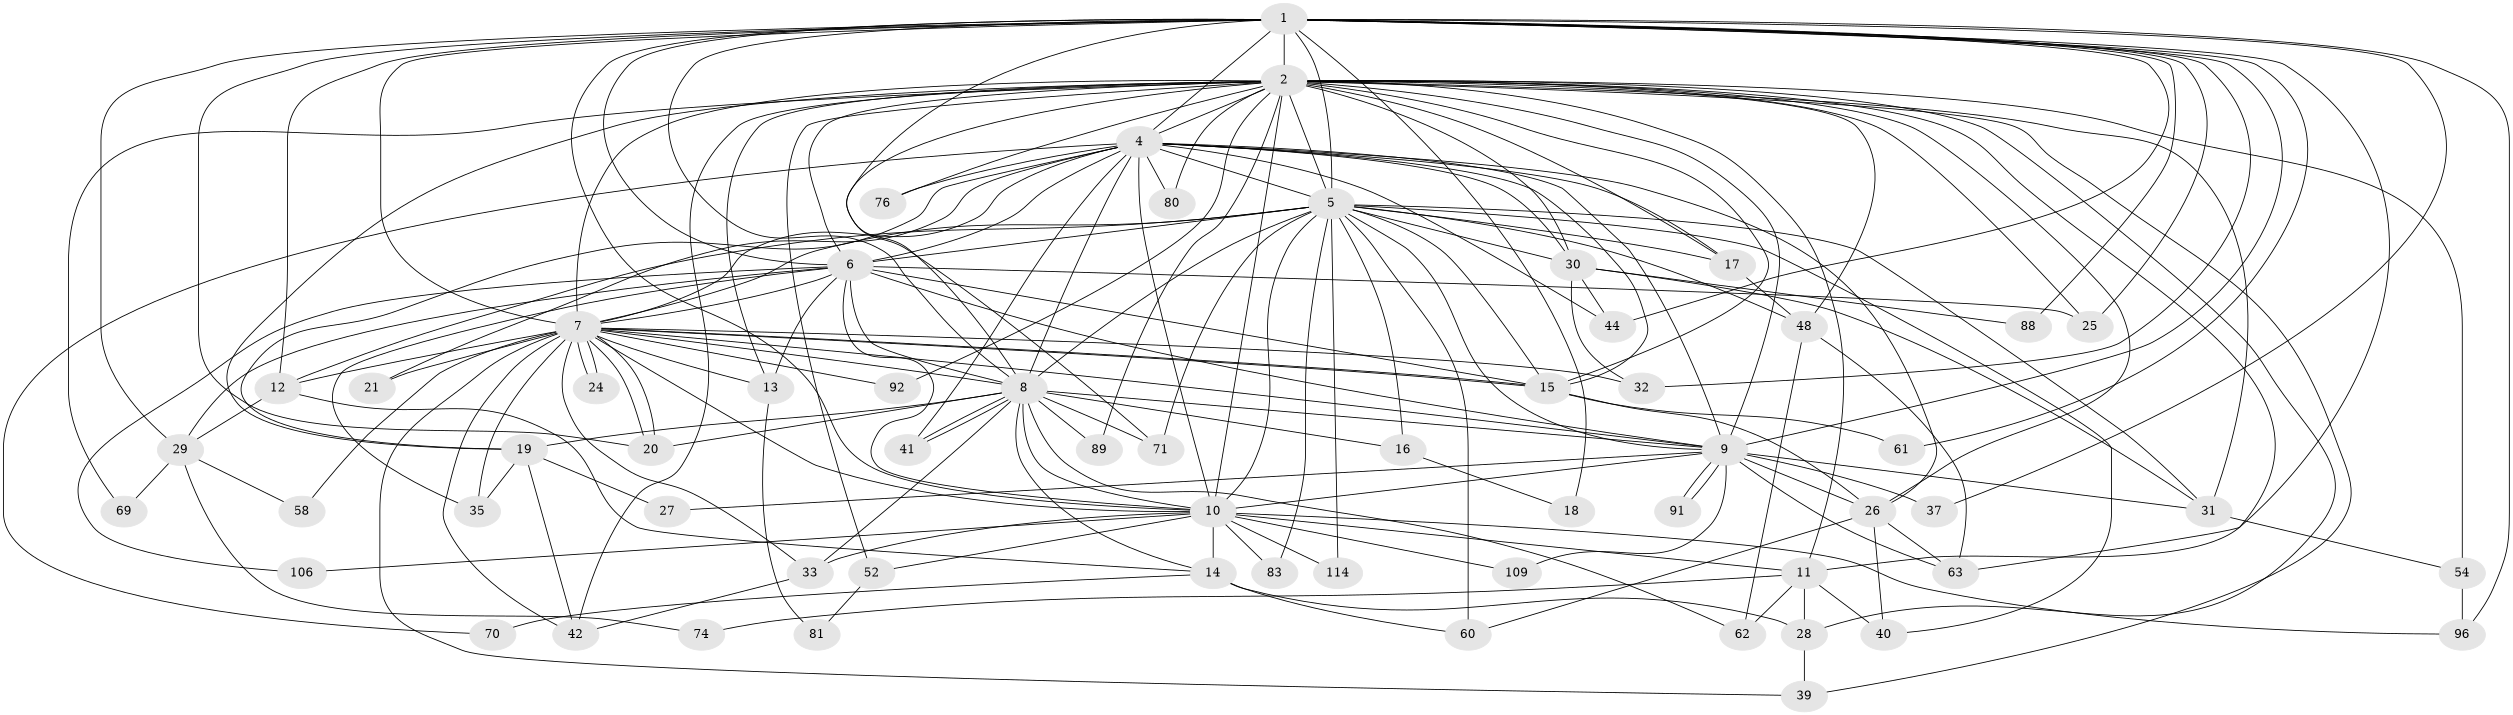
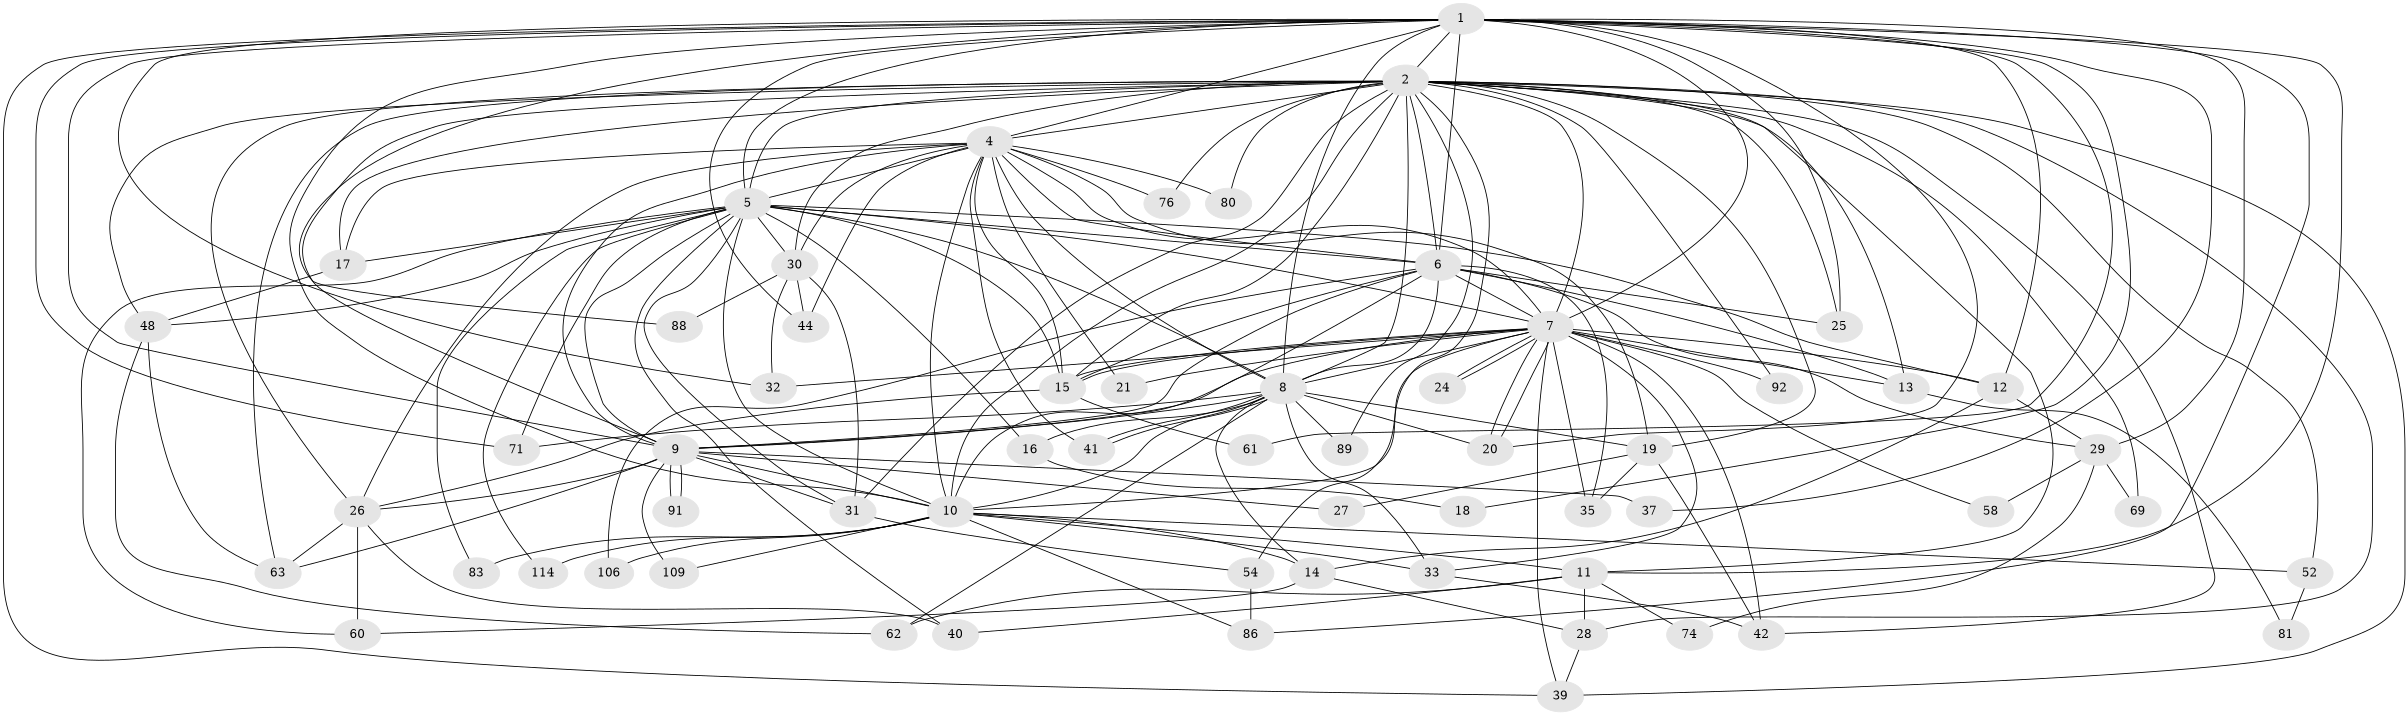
none -> (3, 408)
(493, 635) -> none
(2462, 635) -> (1251, 635)
